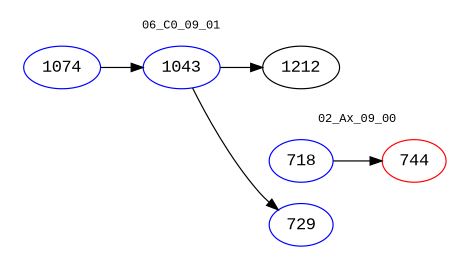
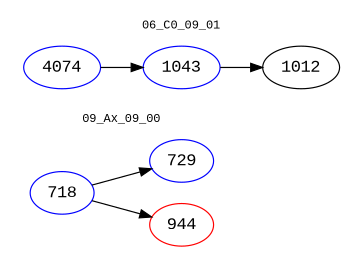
(62, 67) -> (62, 67)
(301, 67) -> (301, 67)
(358, 119) -> (122, 119)
(226, 148) -> (116, 179)
(414, 161) -> (182, 225)
